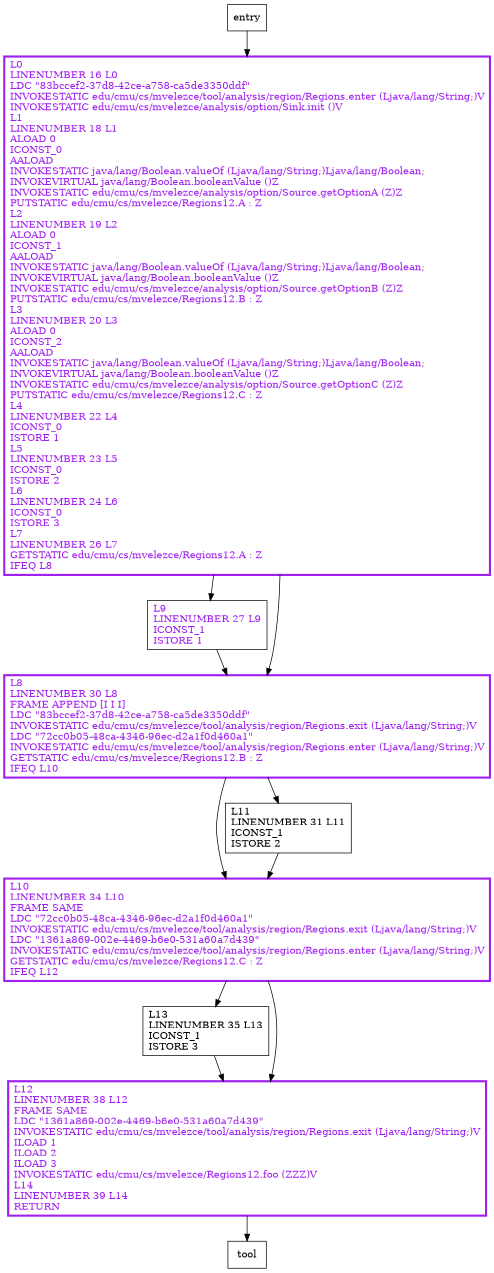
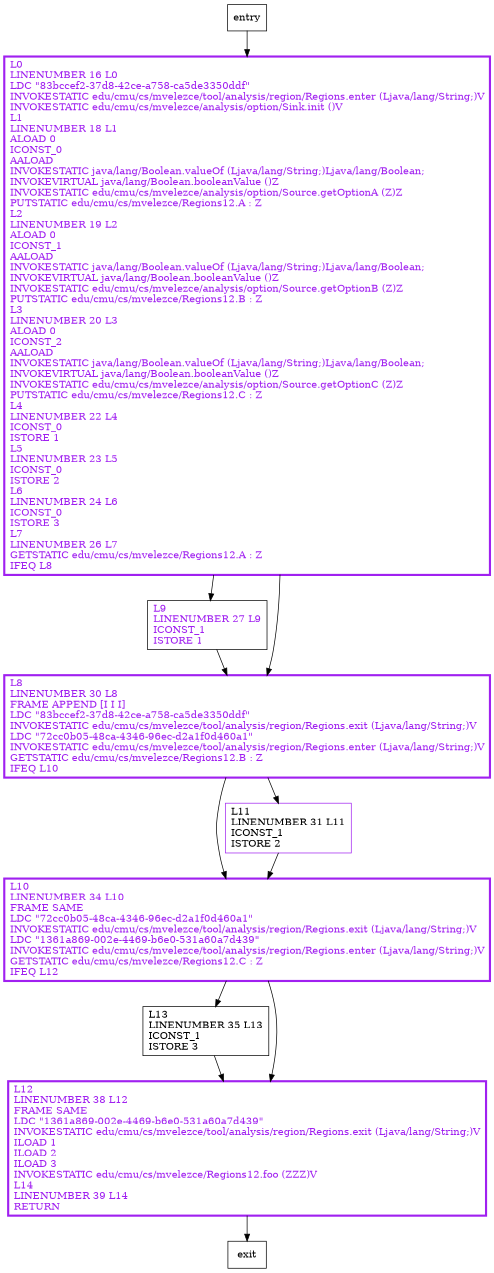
(288, 828) -> (288, 828)
(247, 1255) -> (247, 1255)
